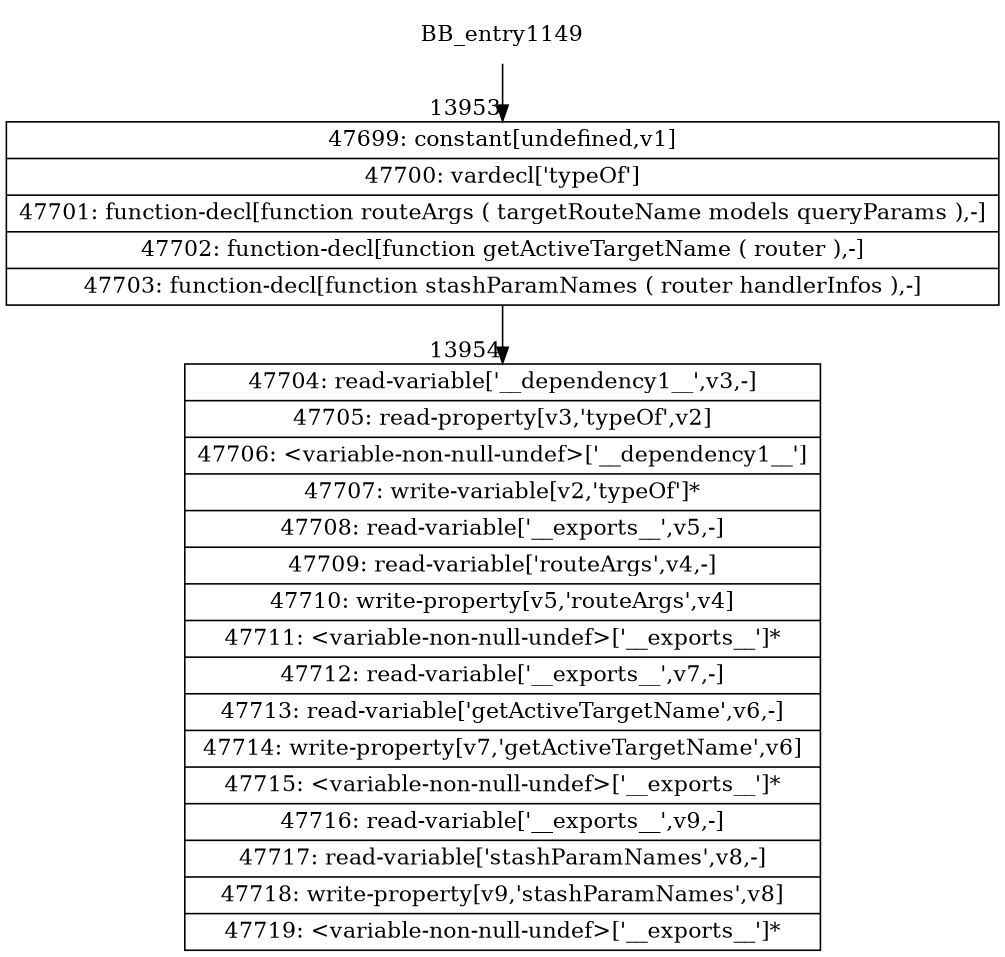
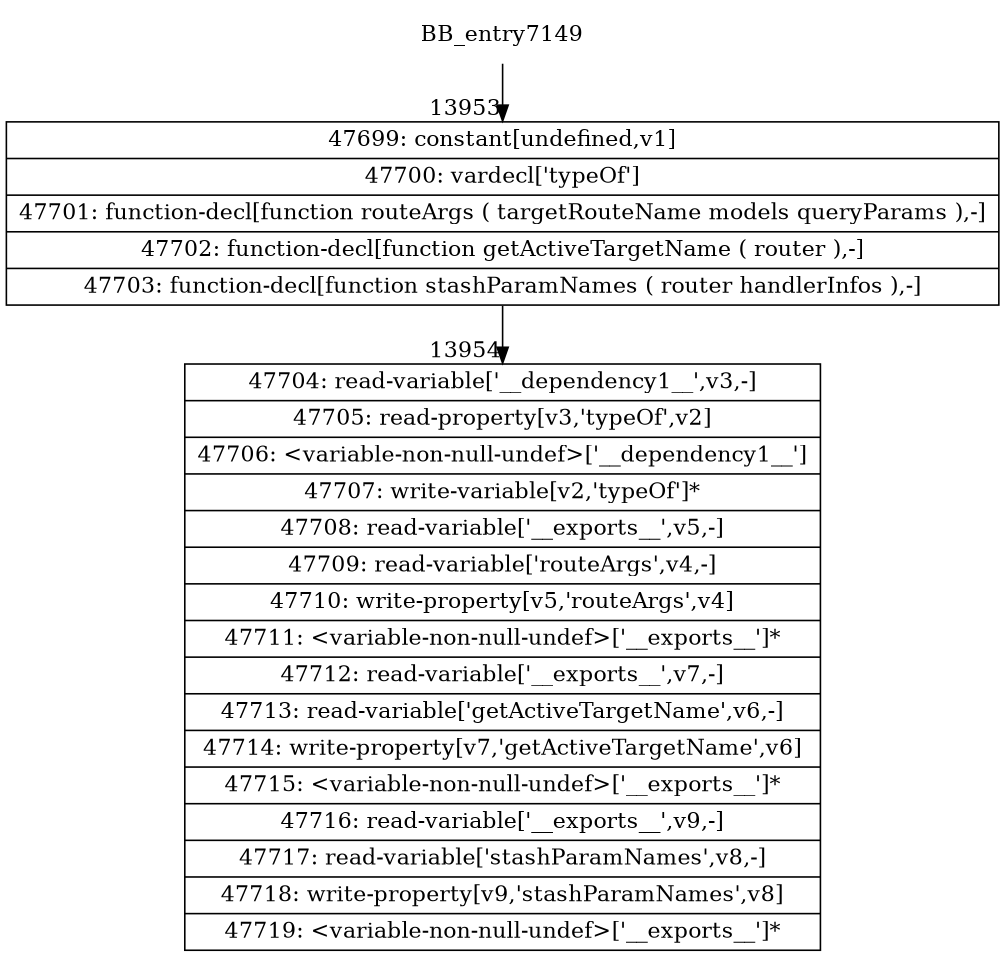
(503, 35) -> (503, 35)
